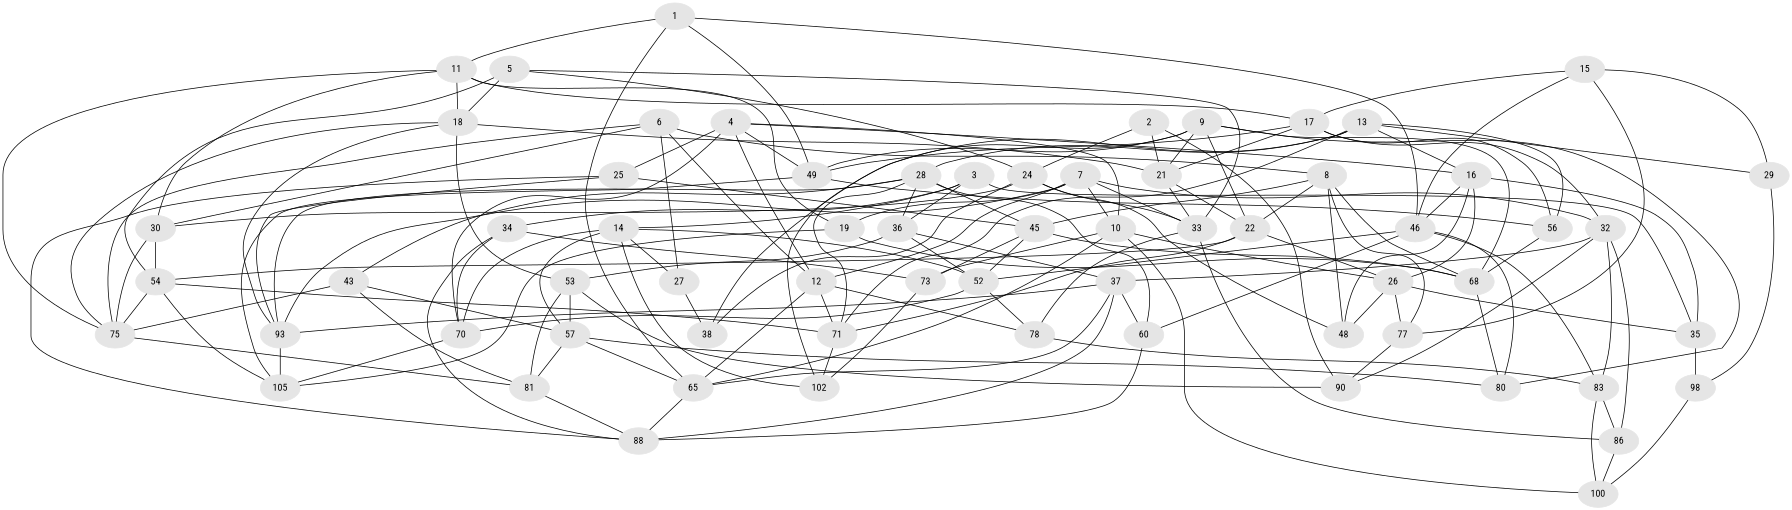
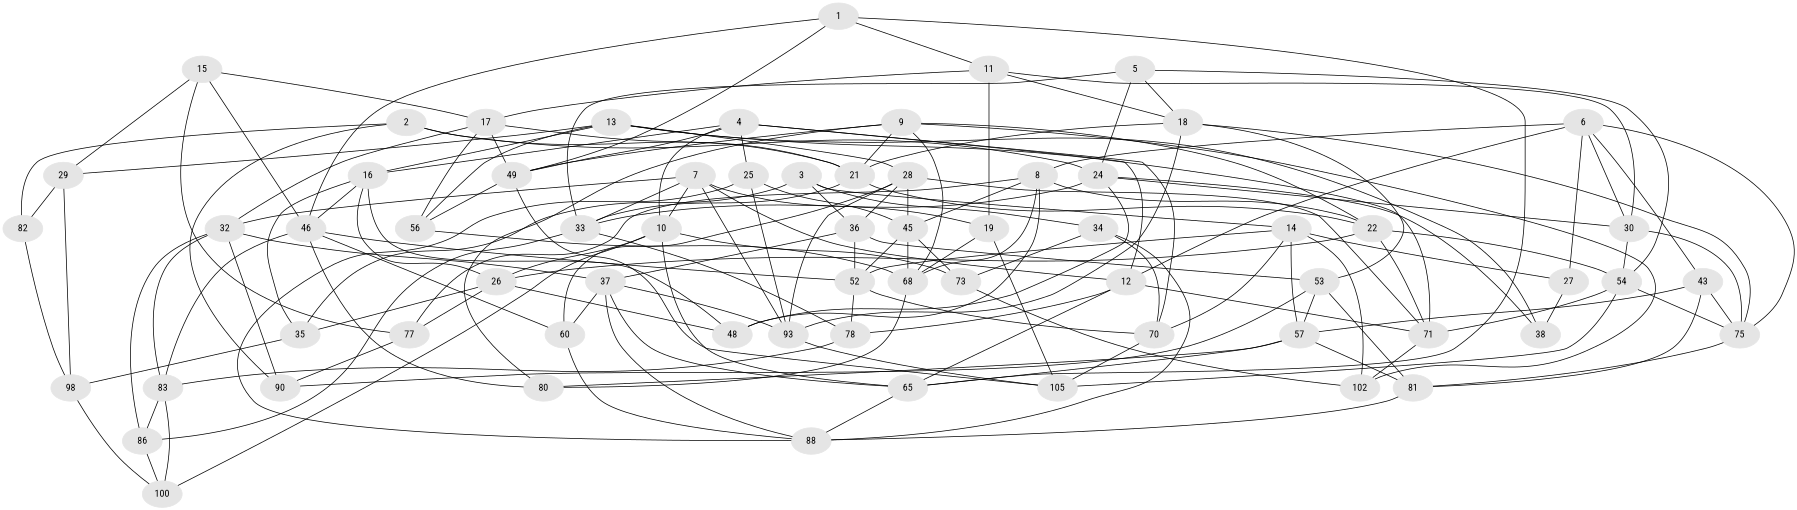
(108, 105) -> none
(597, 195) -> (1646, 201)
none -> (23, 229)
